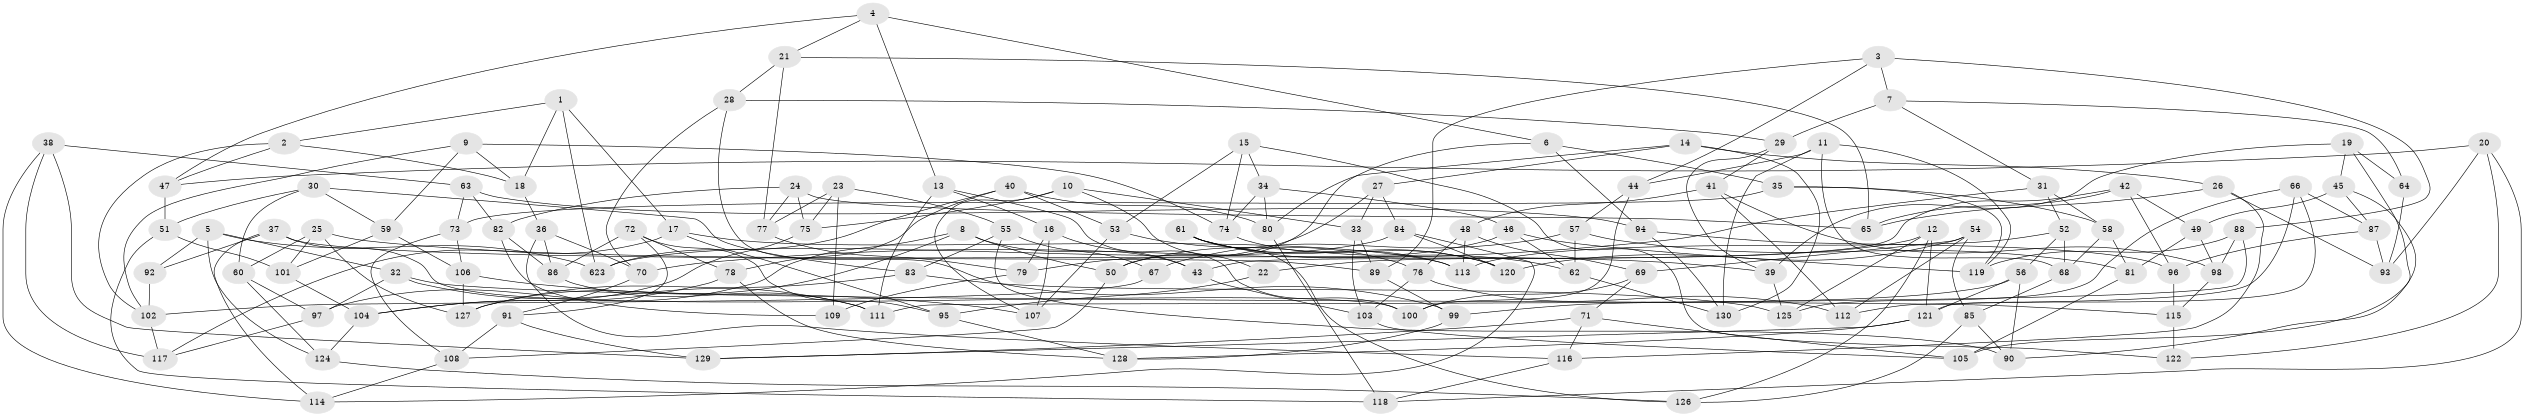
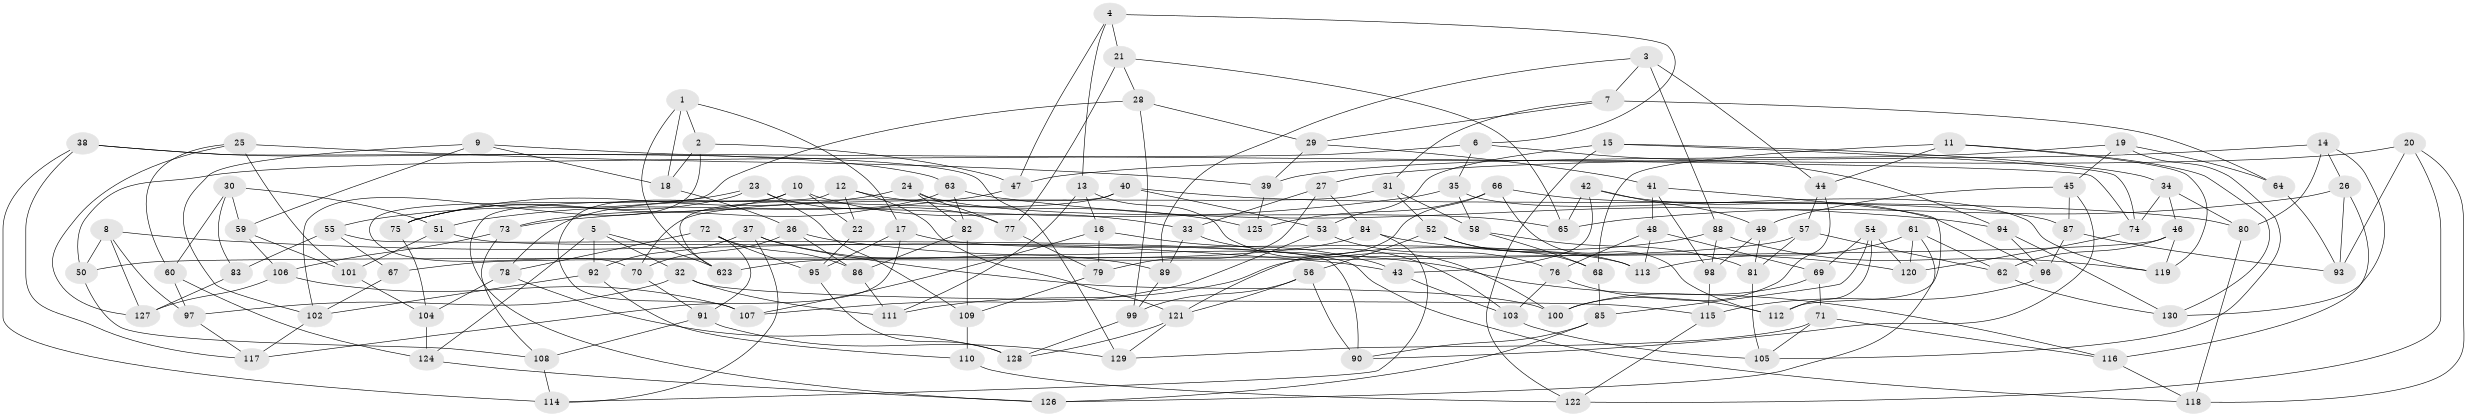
(1391, 290) -> none
none -> (967, 359)
